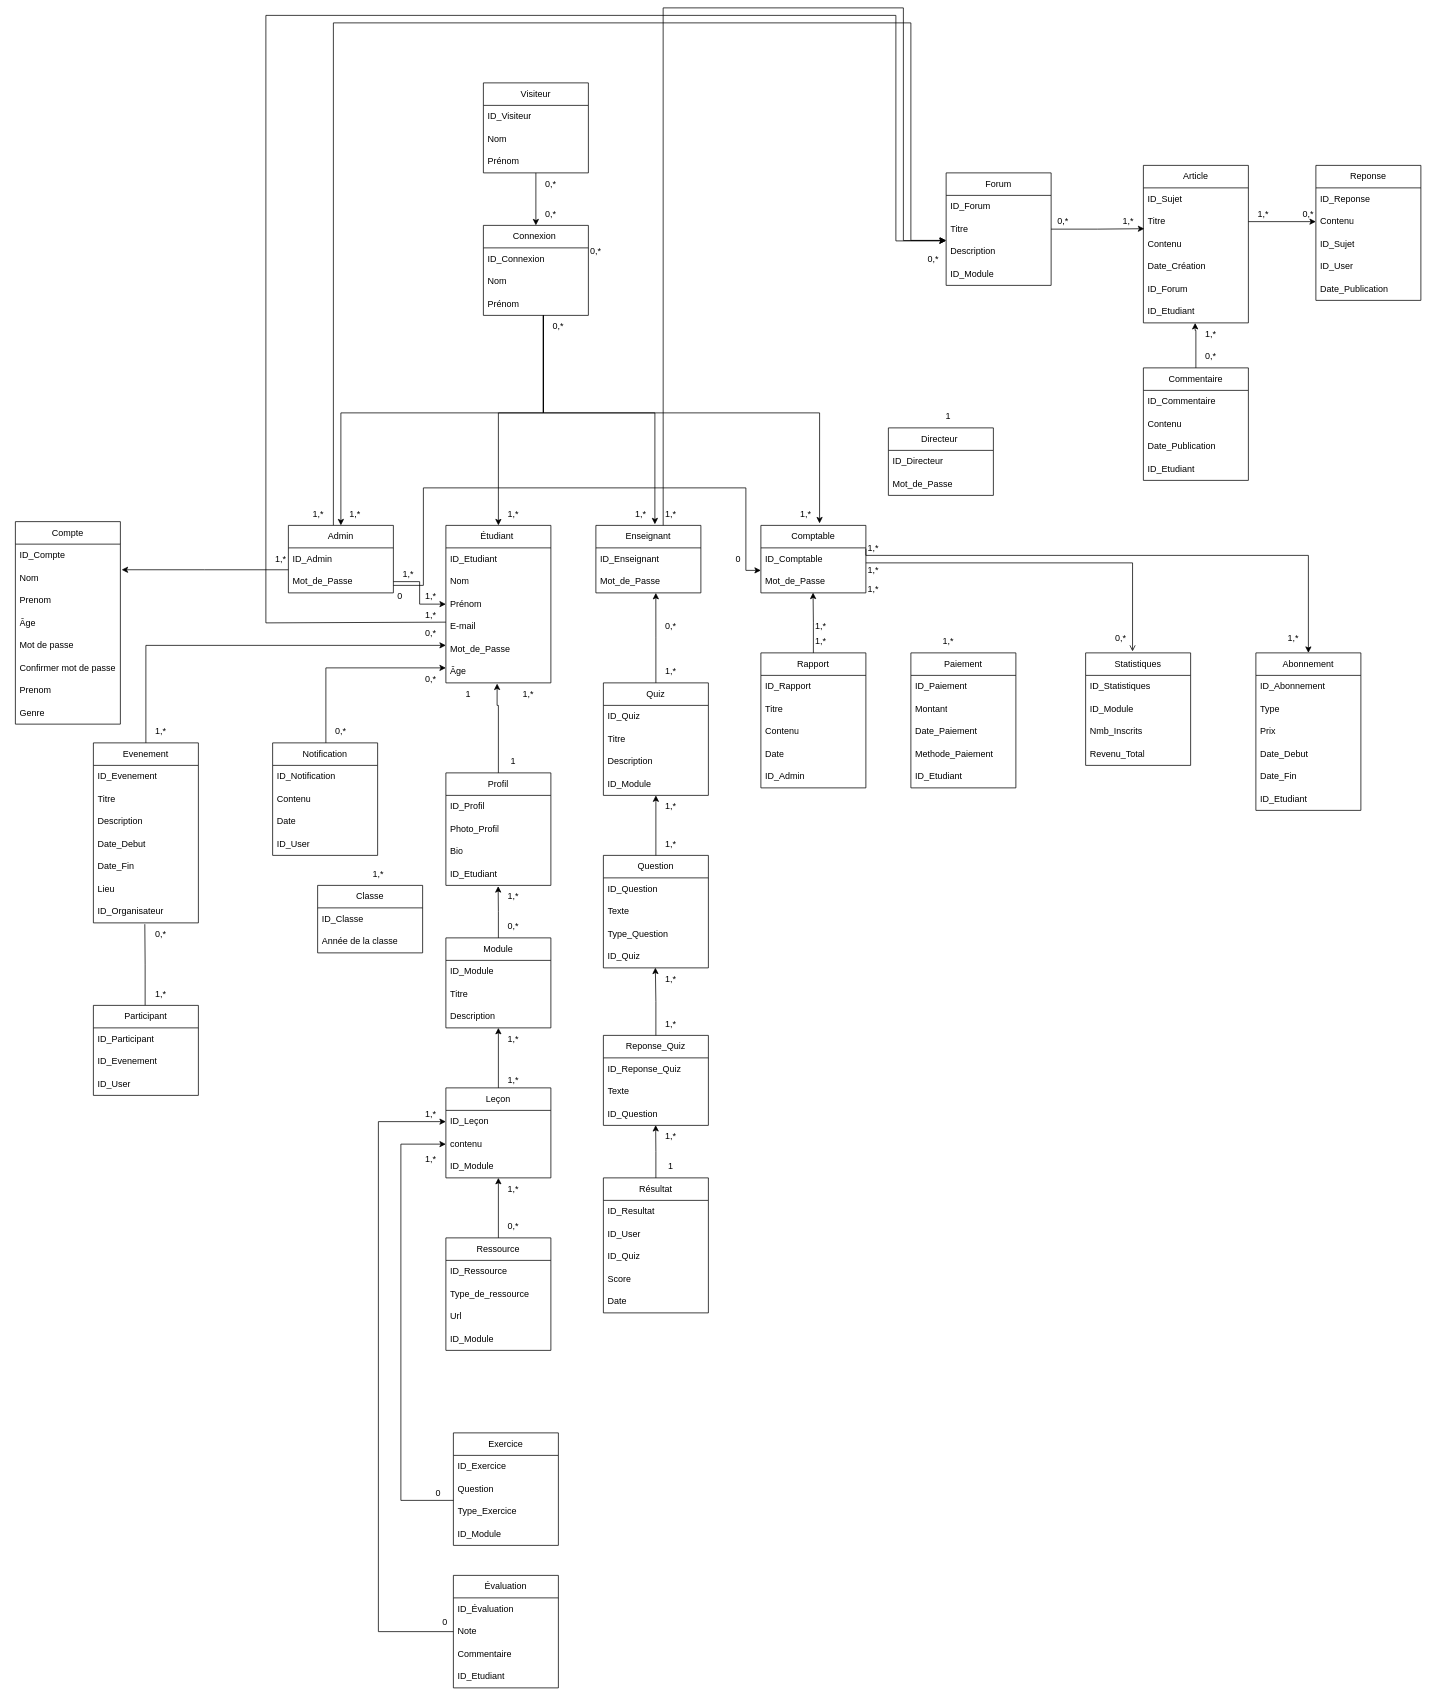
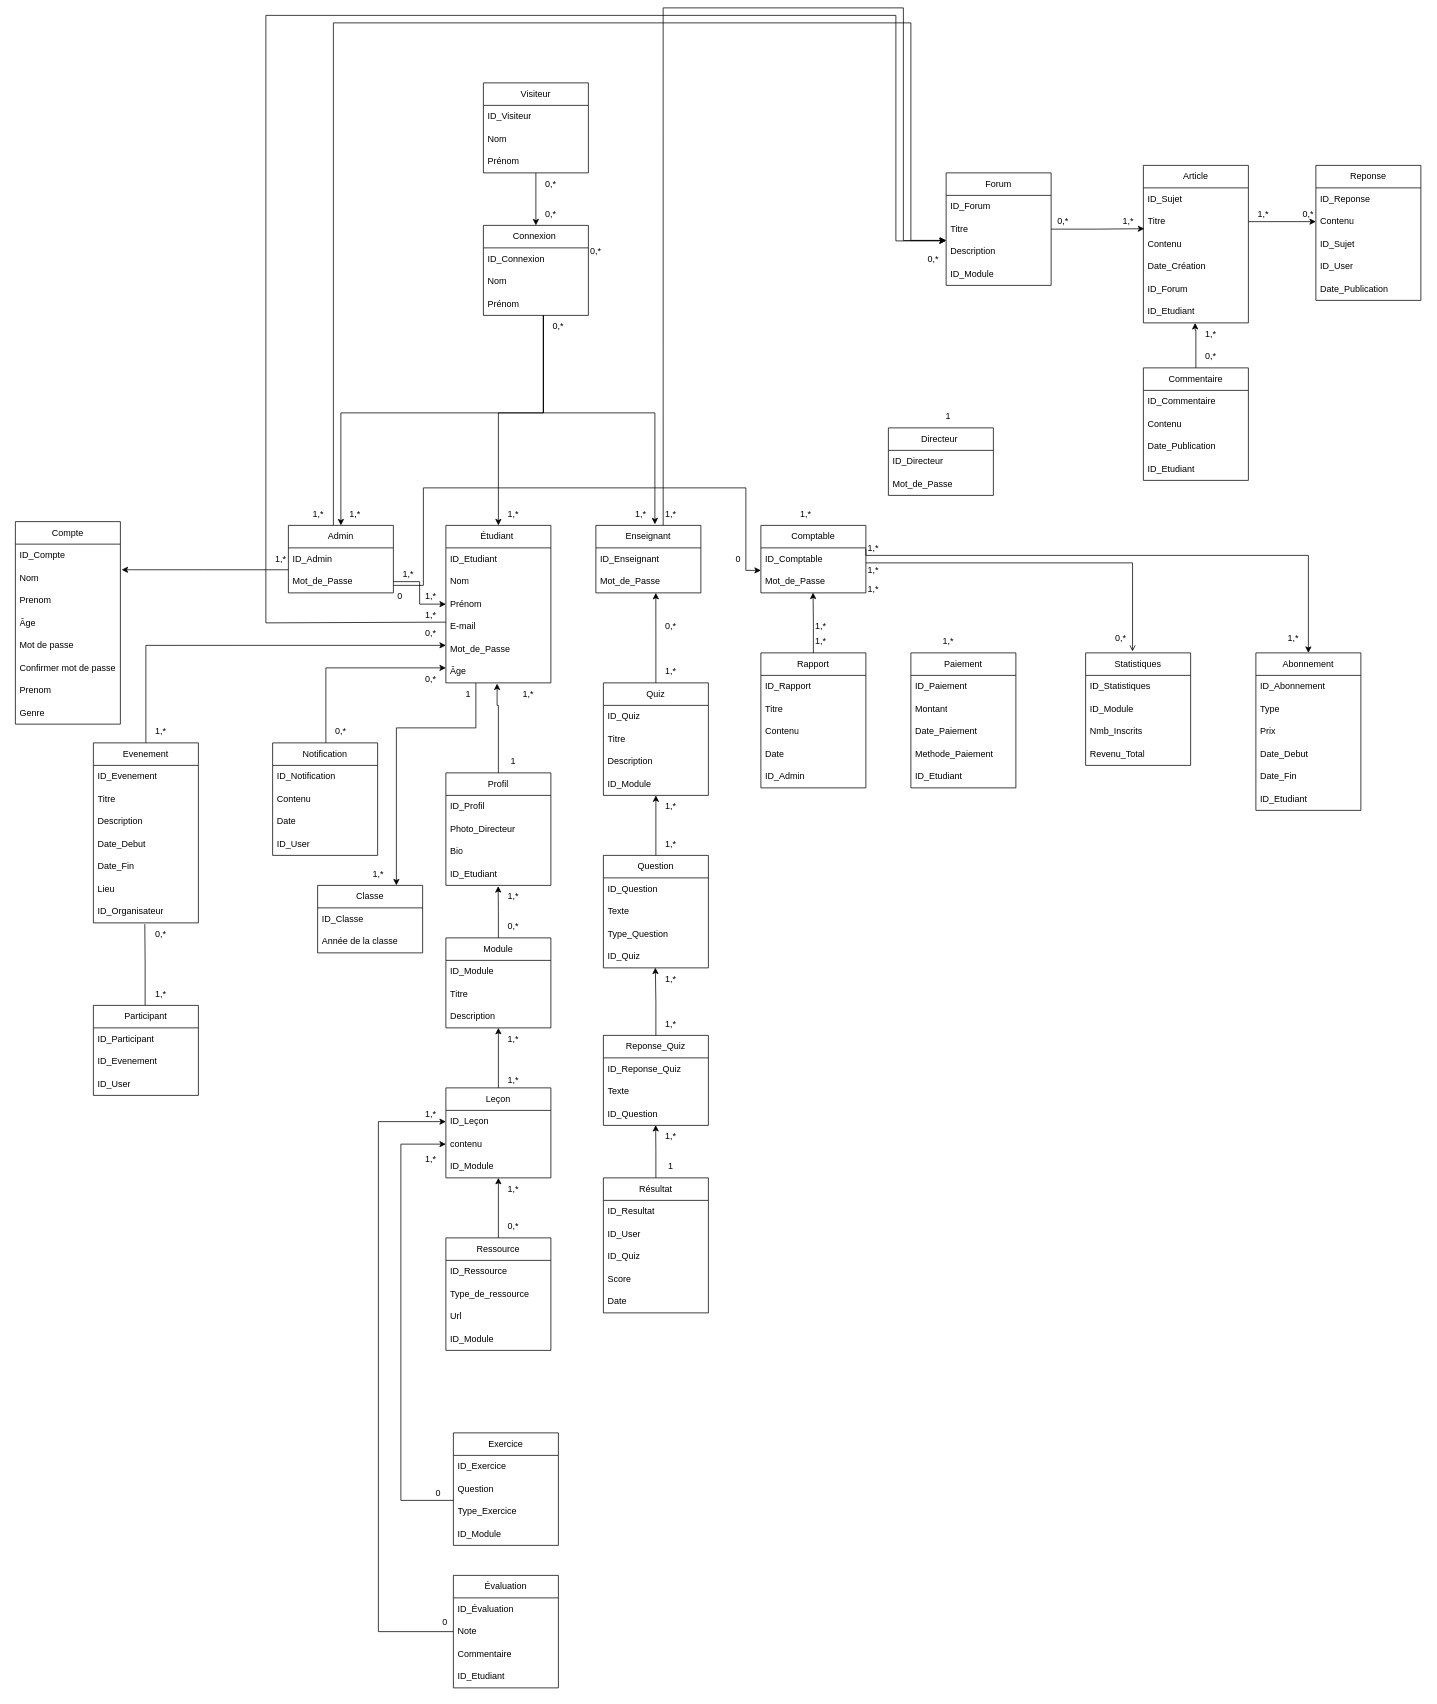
(820, 464) -> none
none -> (396, 803)
(478, 829) -> (487, 829)
